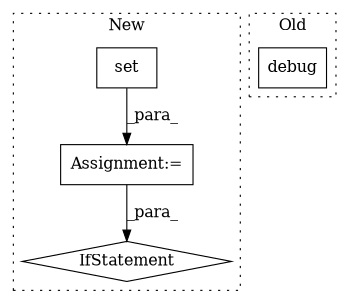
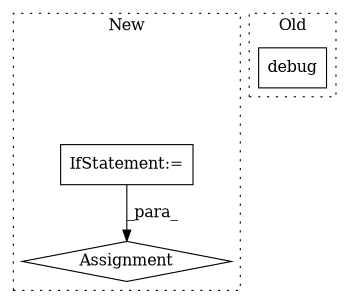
(127, 68) -> none
(127, 165) -> (127, 165)
(127, 261) -> (127, 261)
